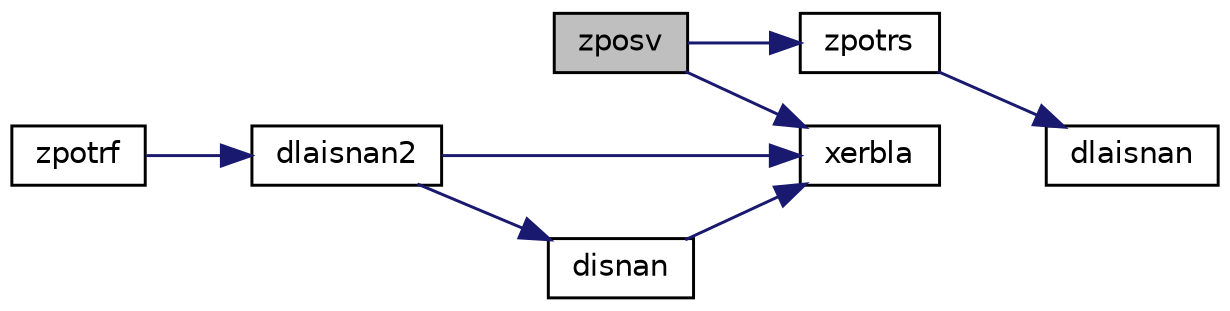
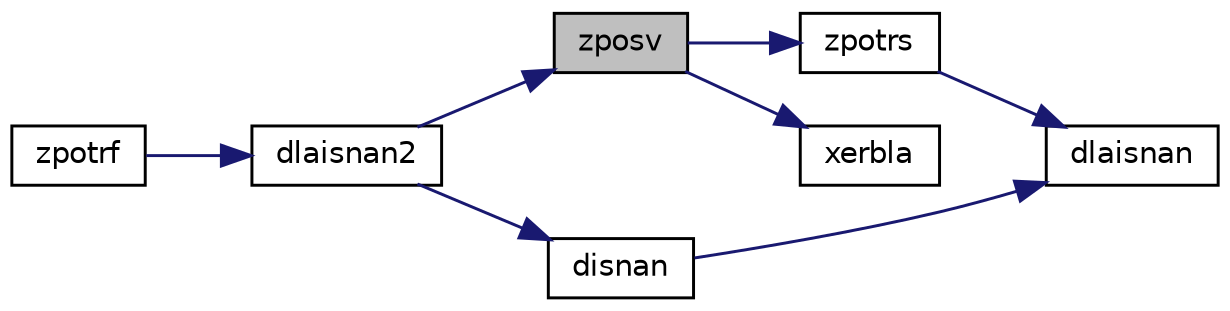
(606, 156) -> (472, 104)
(732, 218) -> (857, 230)
